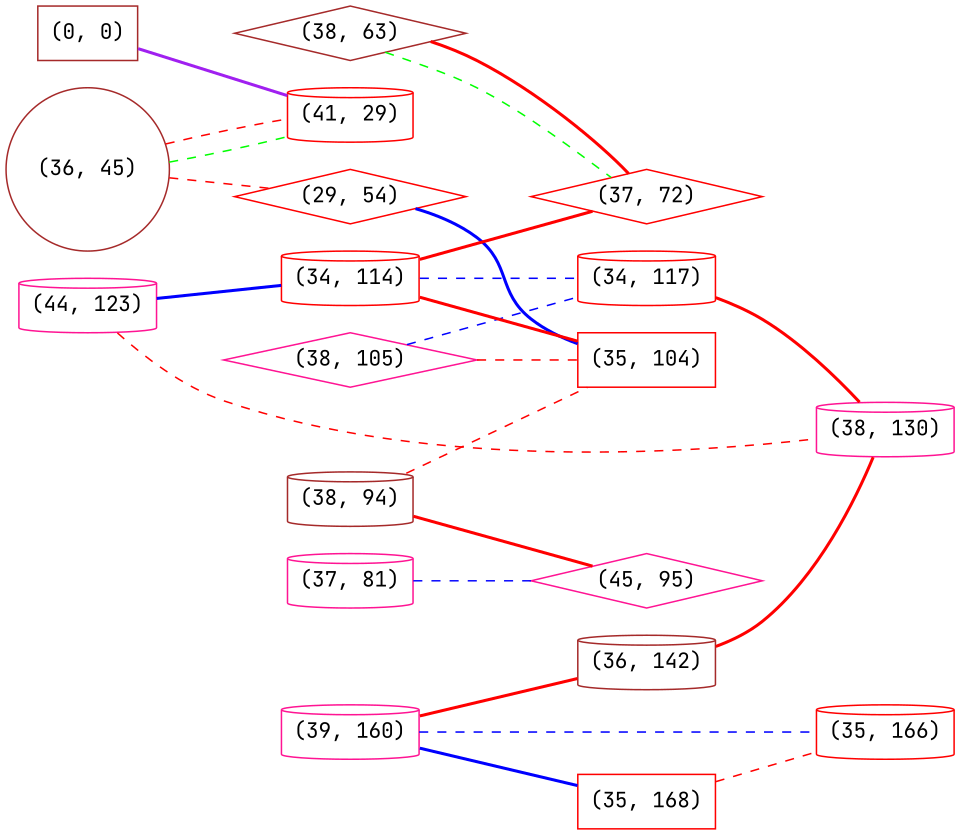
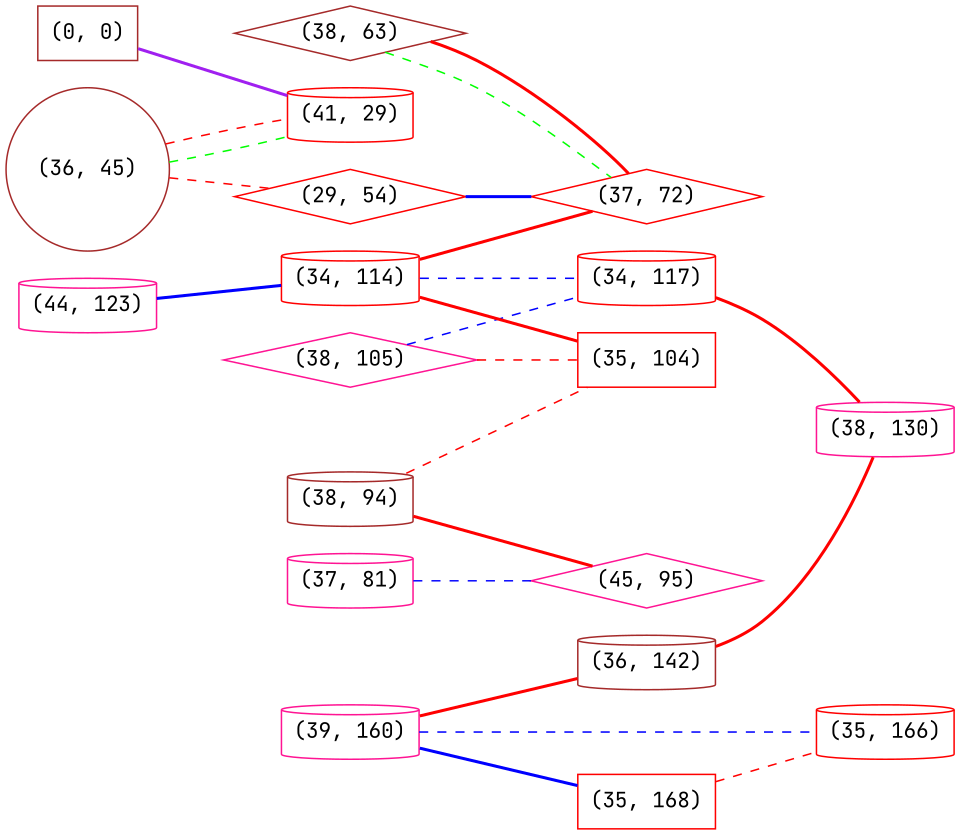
(499, 266) -> (498, 197)
(436, 444) -> none
